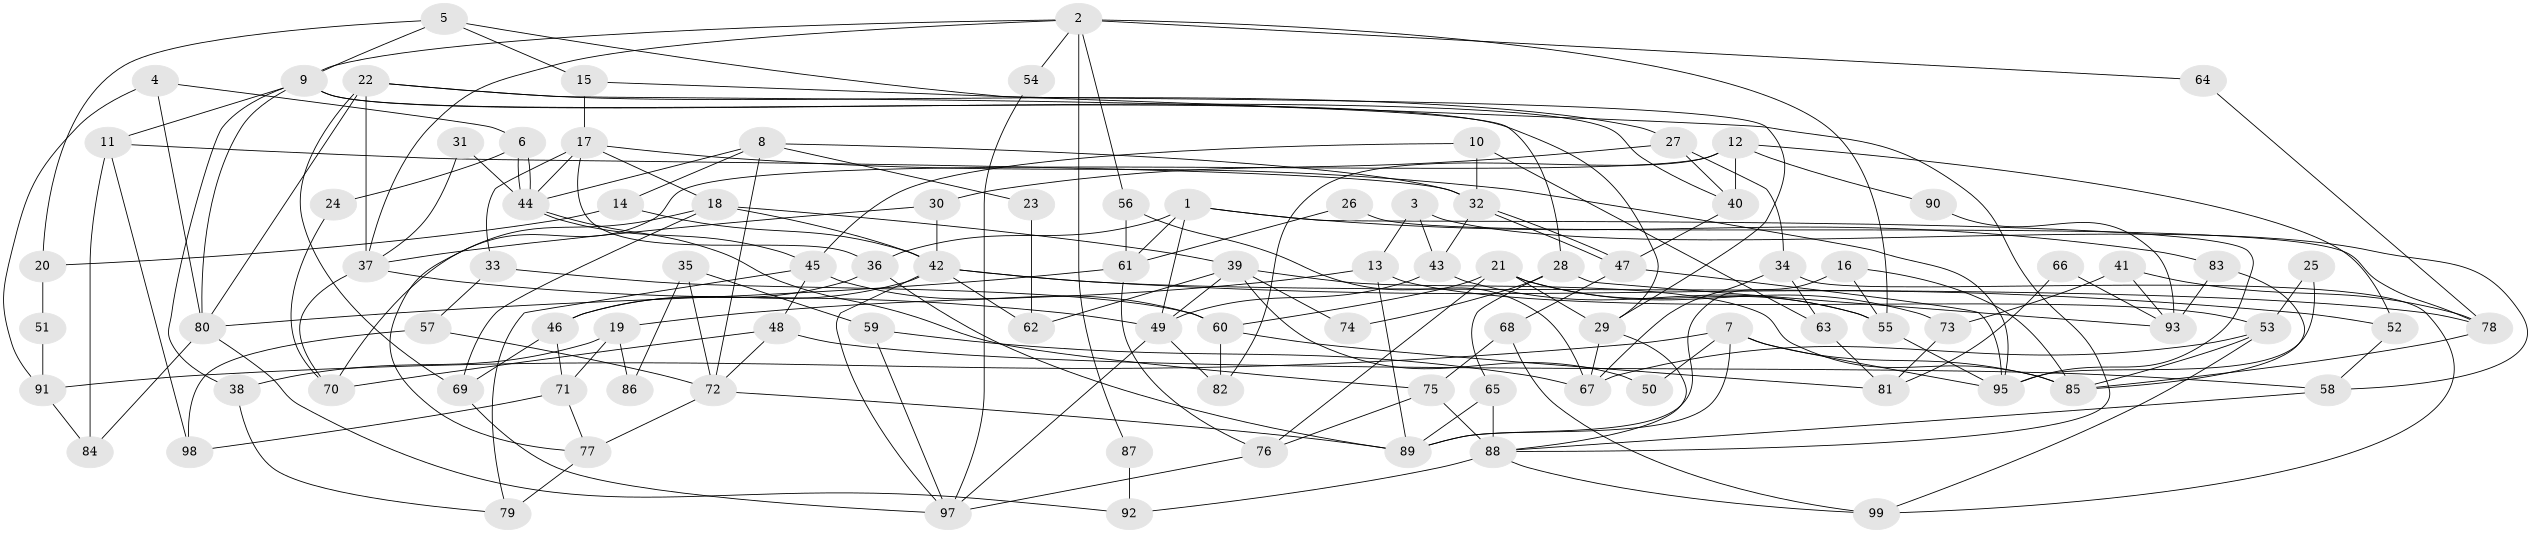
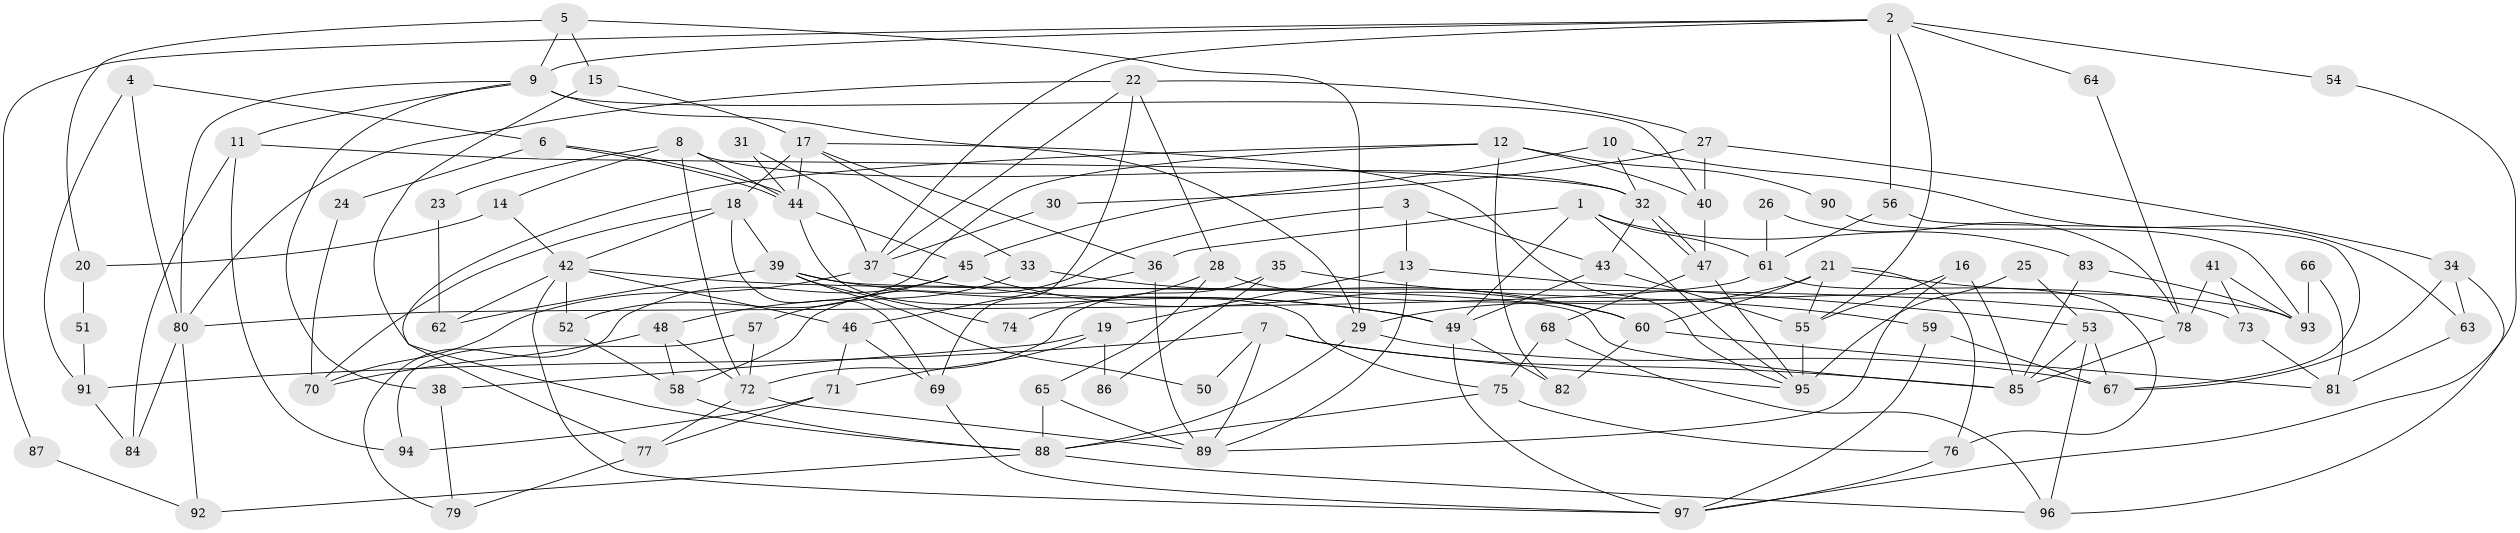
(937, 236) -> none
(190, 452) -> (407, 452)
(1877, 514) -> (2048, 514)
